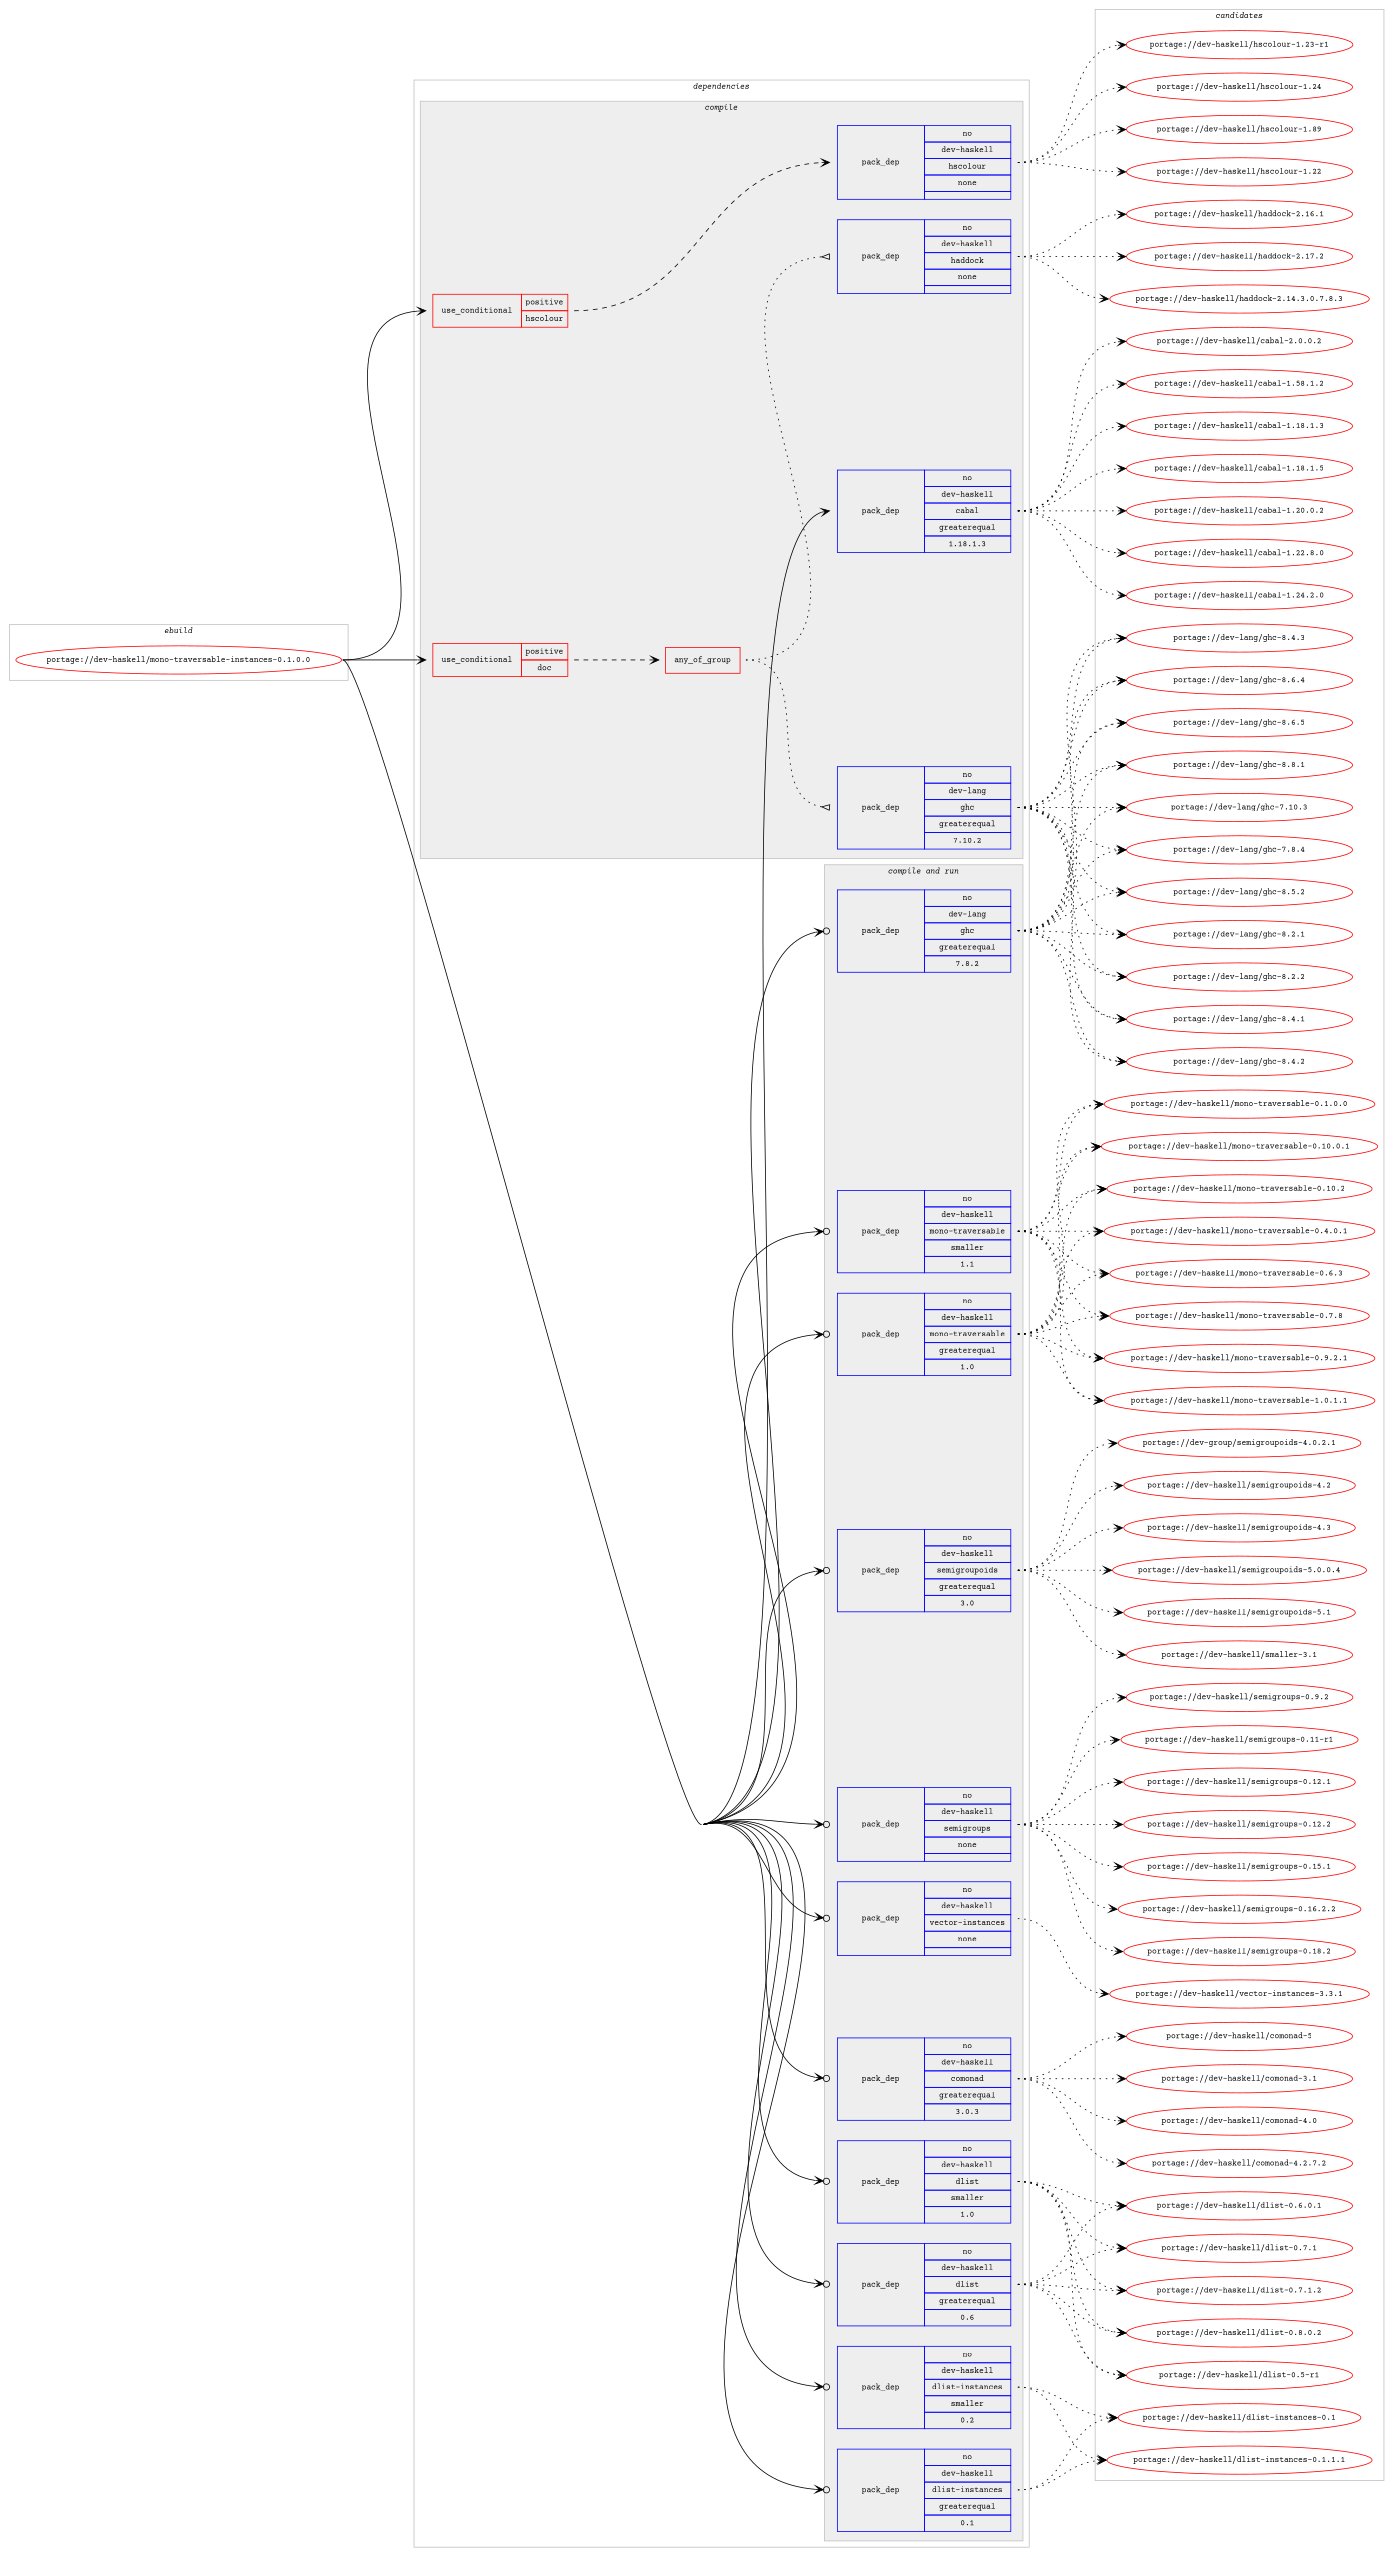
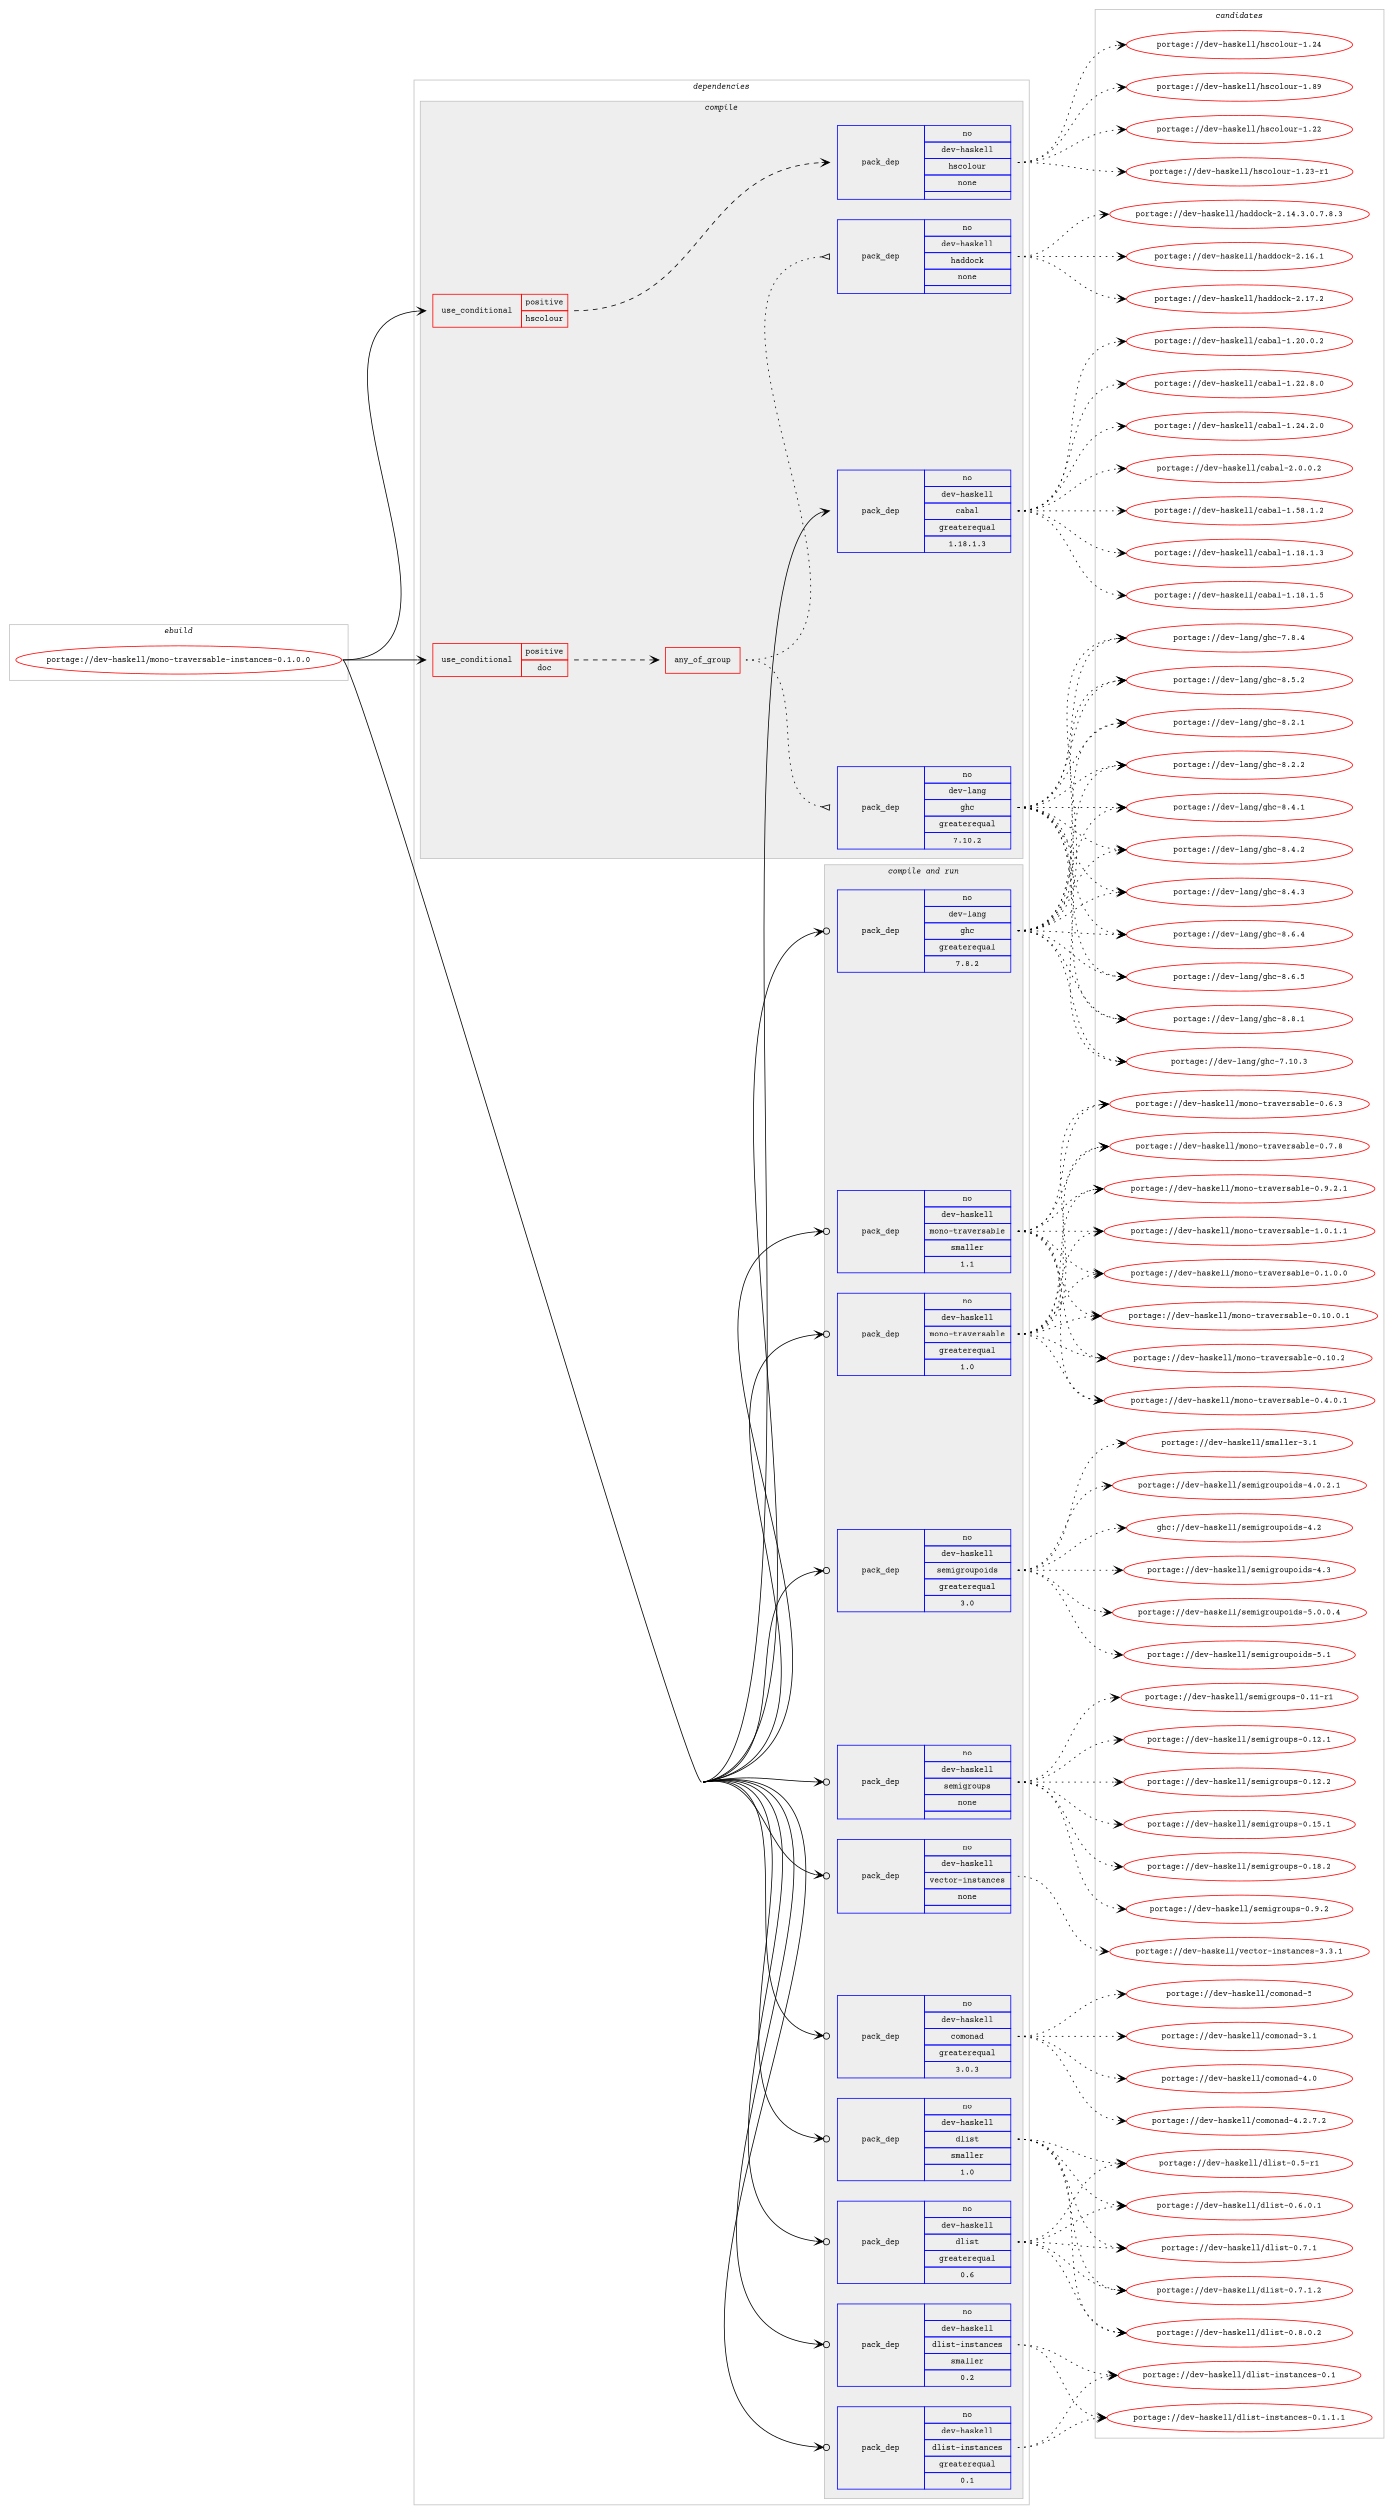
(1240, 1443) -> (1240, 1485)
(1240, 1485) -> (1240, 1528)
(1240, 1909) -> none
